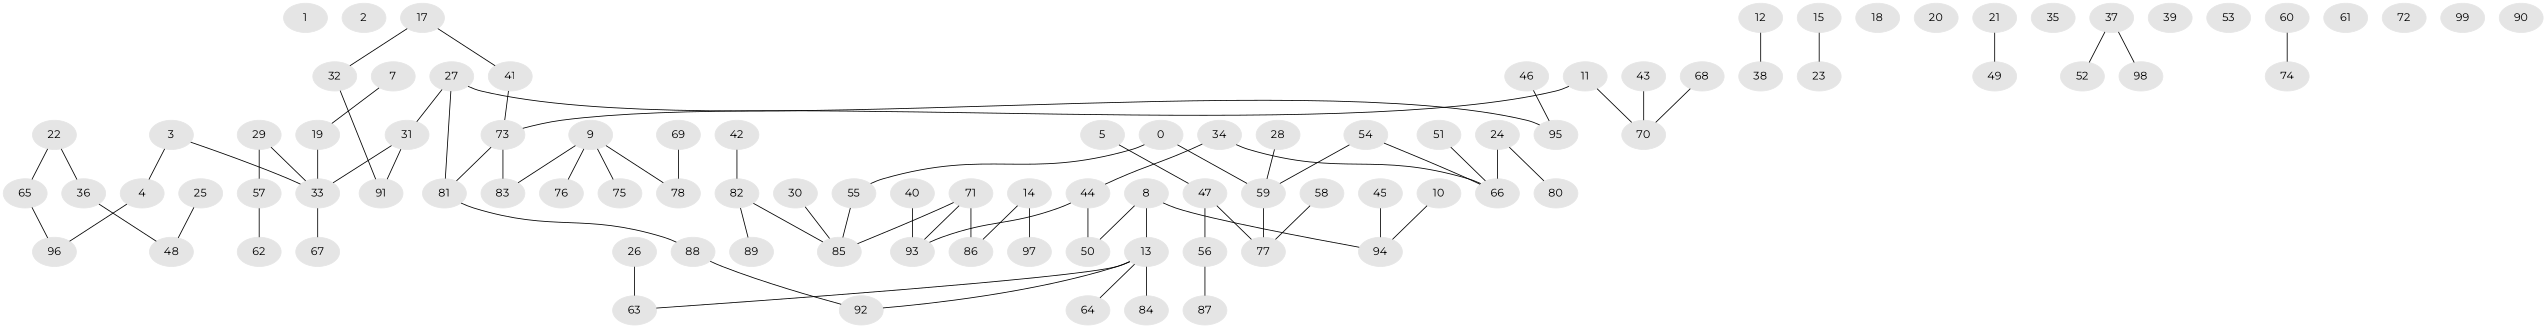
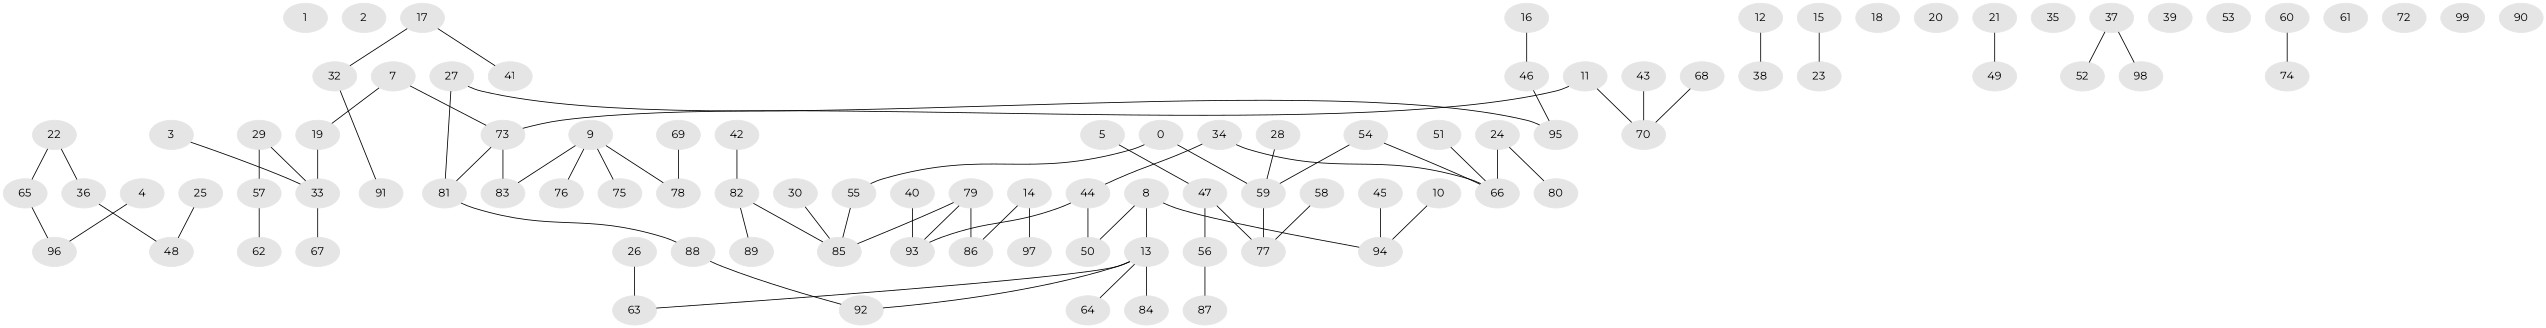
none -> (1527, 18)
(507, 105) -> (444, 104)
(407, 135) -> none
(157, 164) -> none
(971, 193) -> (971, 193)
